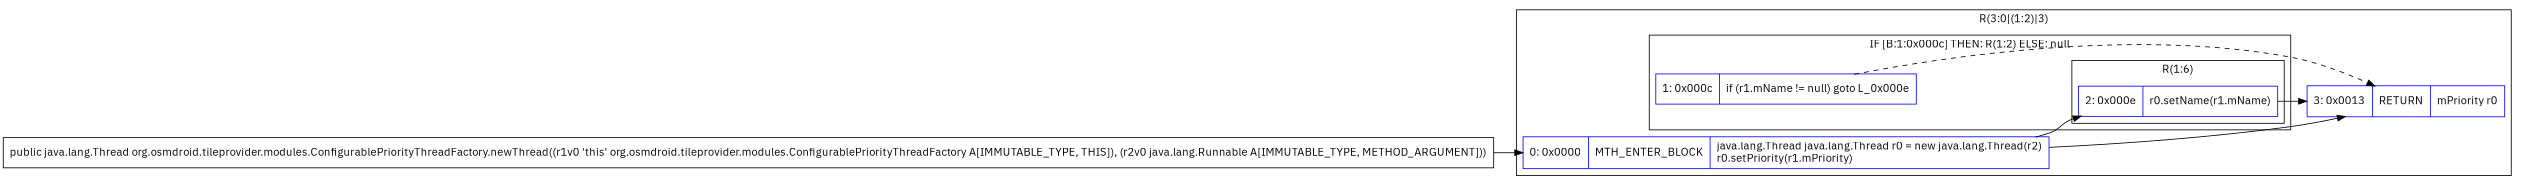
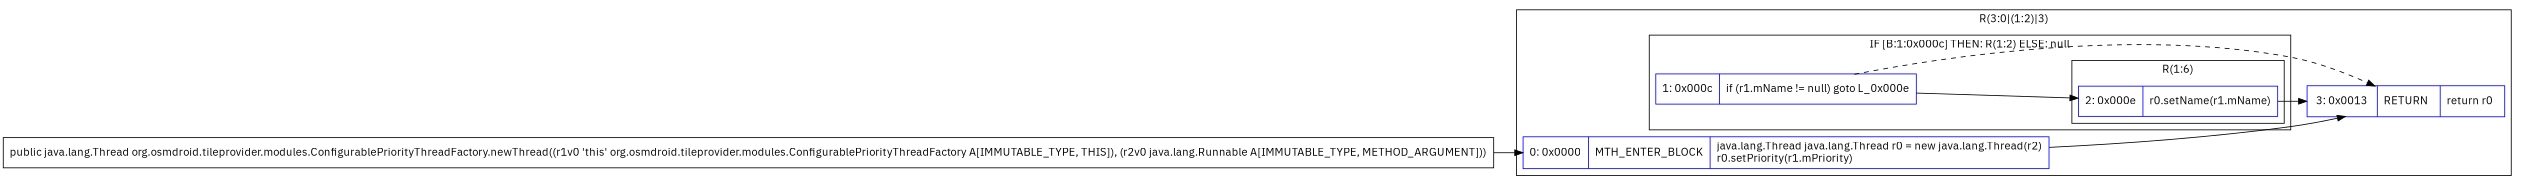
(2468, 101) -> (2470, 101)
(2062, 125) -> (1993, 95)
